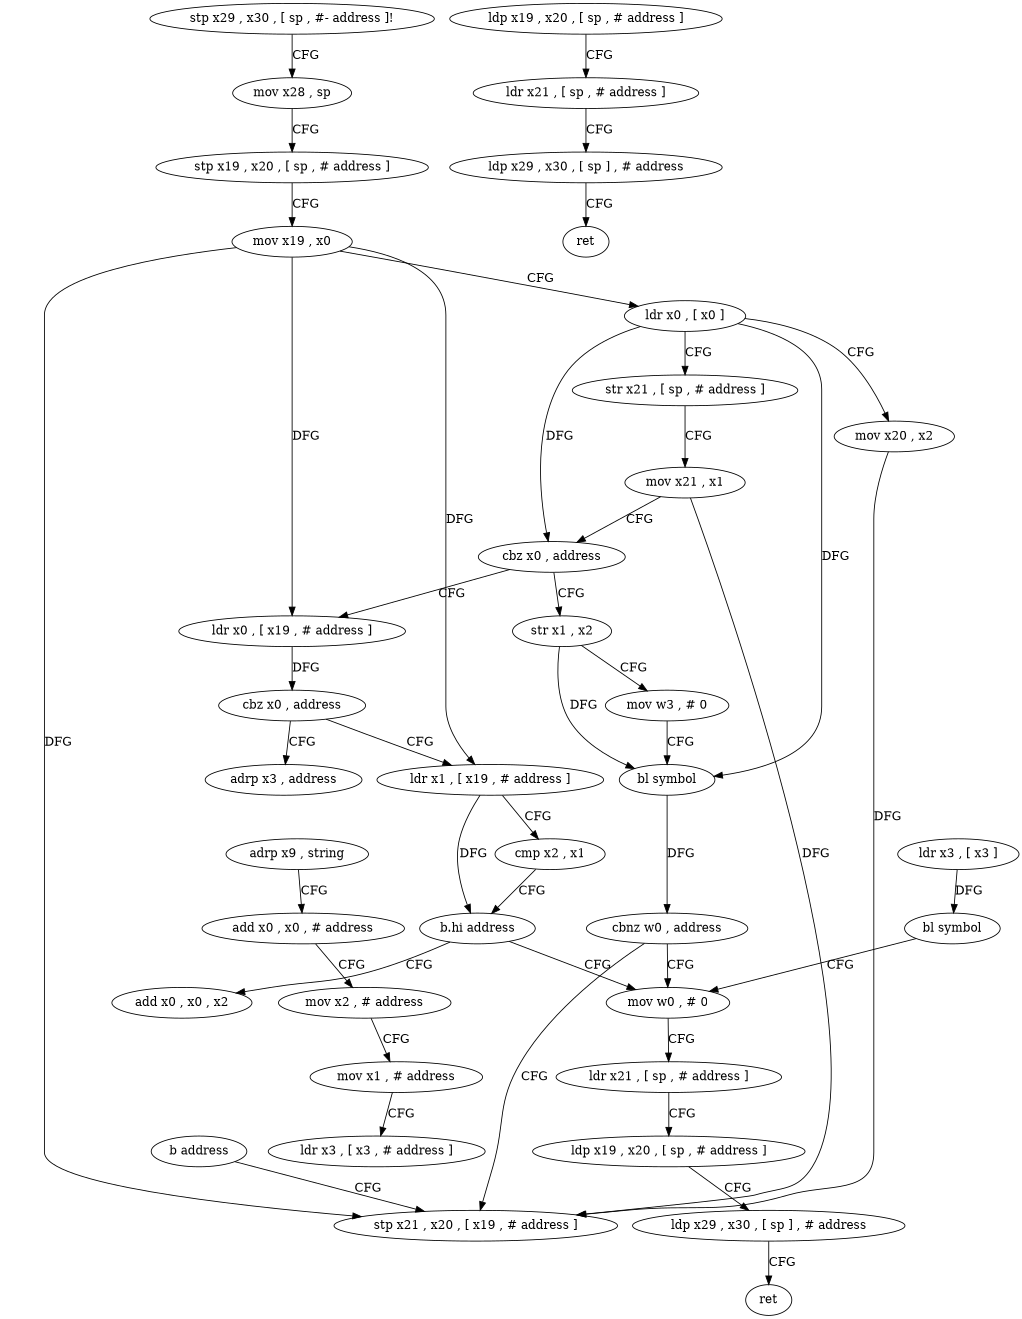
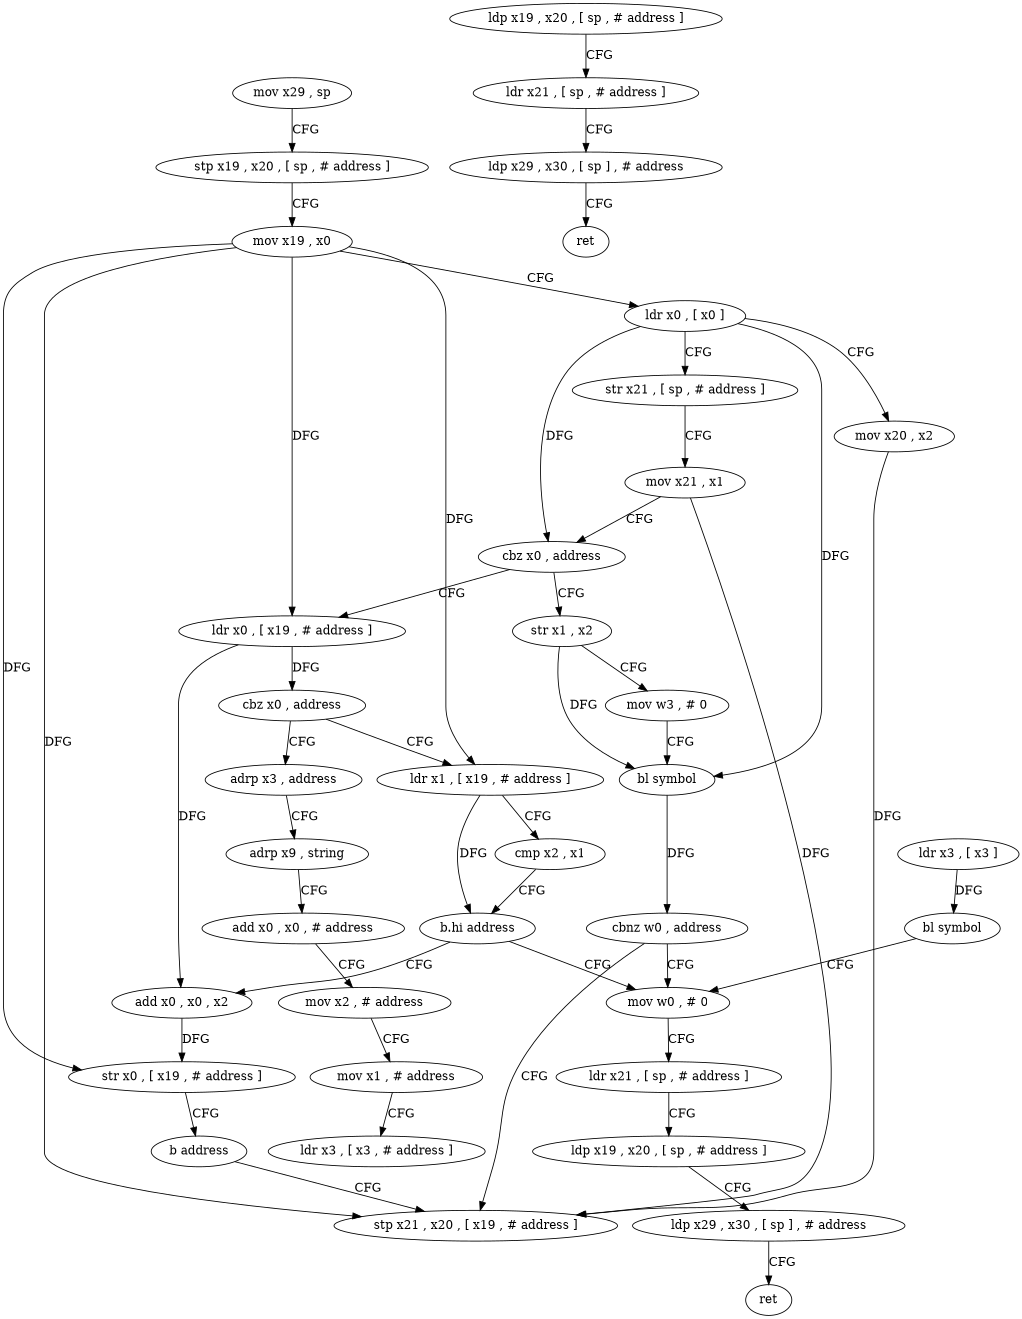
(292, 19) -> none
(292, 93) -> (292, 93)
none -> (179, 797)
none -> (290, 813)
none -> (182, 1077)
